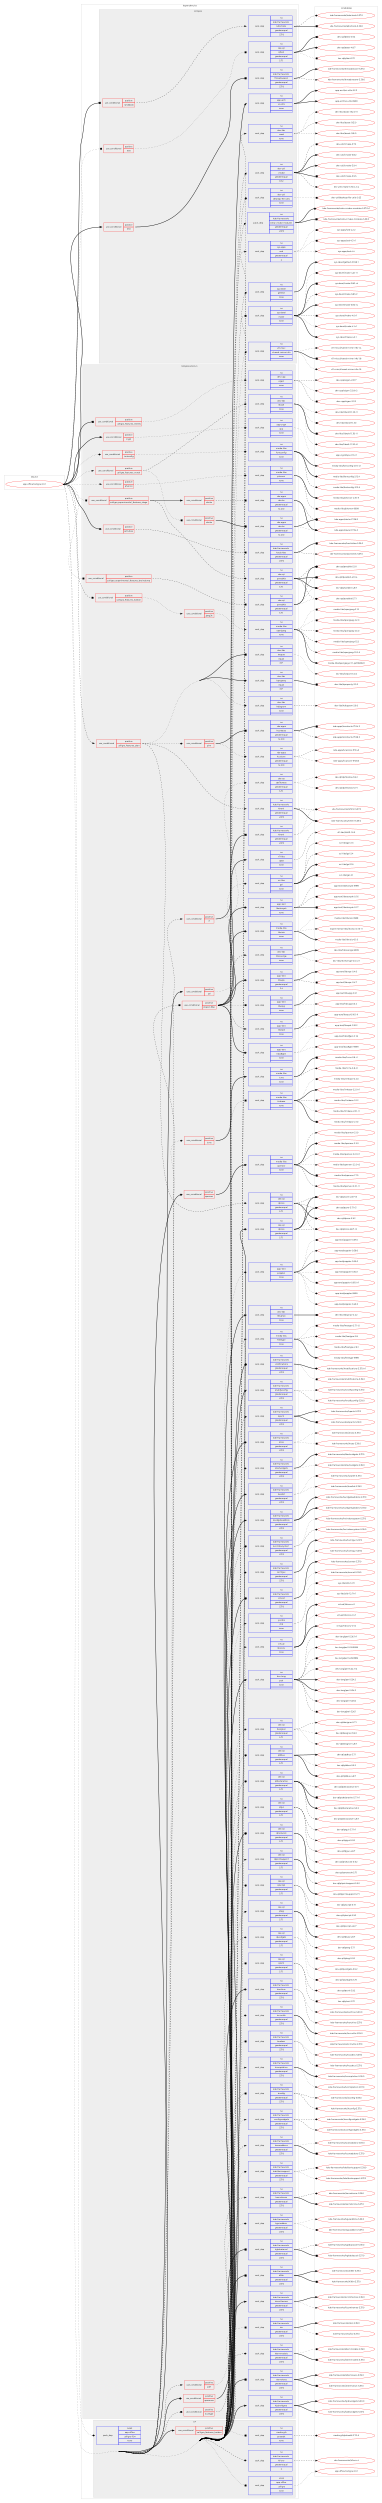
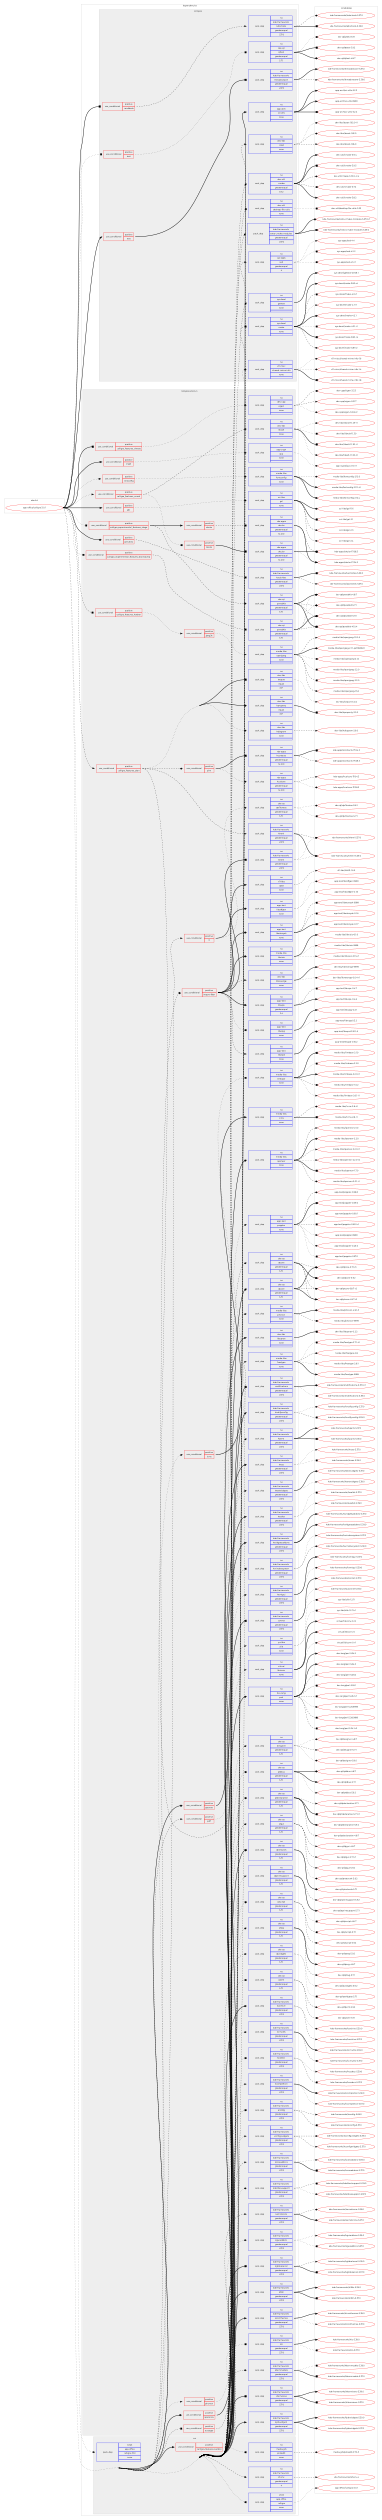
none -> (346, 112)
(346, 929) -> (346, 956)
